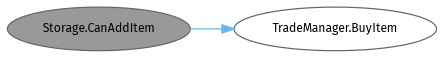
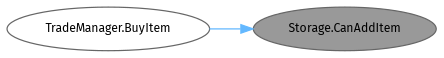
(206, 29) -> (225, 29)
